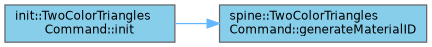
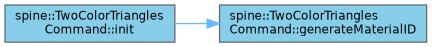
(90, 24) -> (90, 24)
